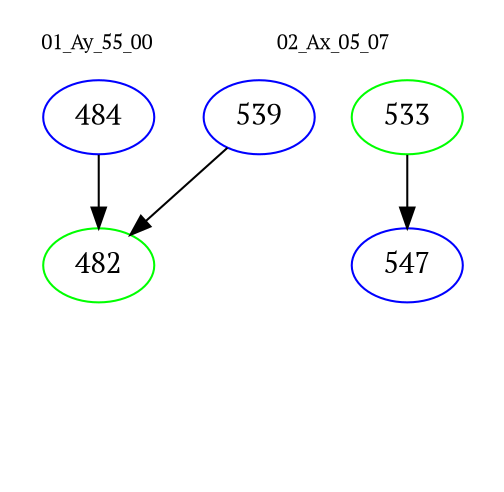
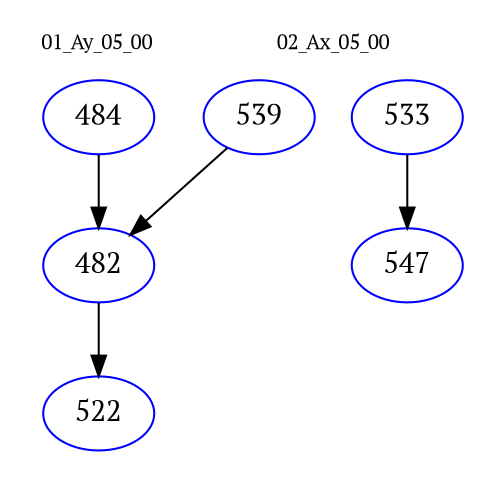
(98, 44) -> (98, 44)
(333, 44) -> (333, 44)
(407, 117) -> (407, 117)
(99, 265) -> (99, 265)
none -> (99, 413)
